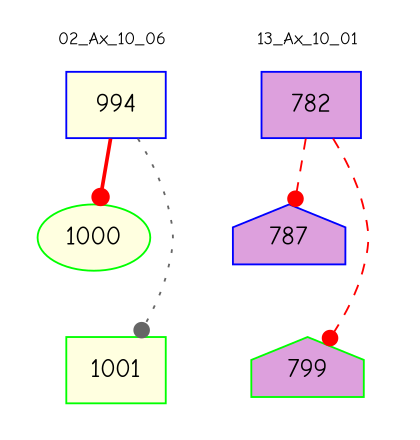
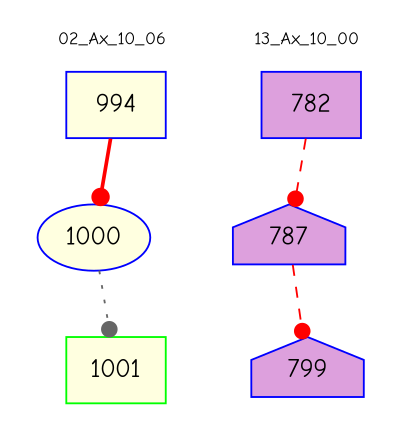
(308, 40) -> (308, 40)
(173, 230) -> (104, 296)
(368, 235) -> (297, 294)
(94, 238) -> (94, 238)
(308, 370) -> (308, 370)
